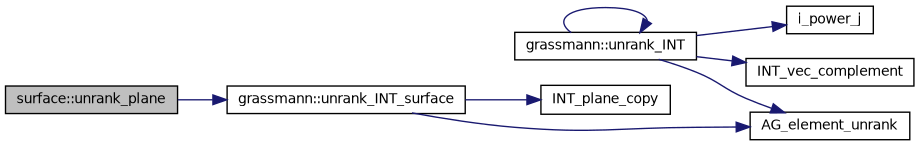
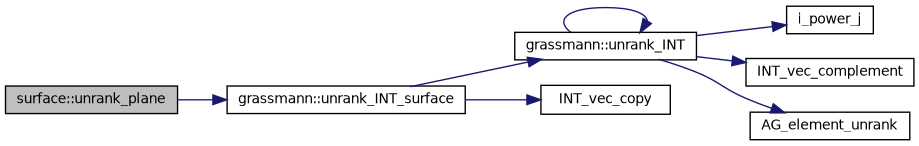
(606, 100) -> (606, 100)
(574, 130) -> (469, 74)
